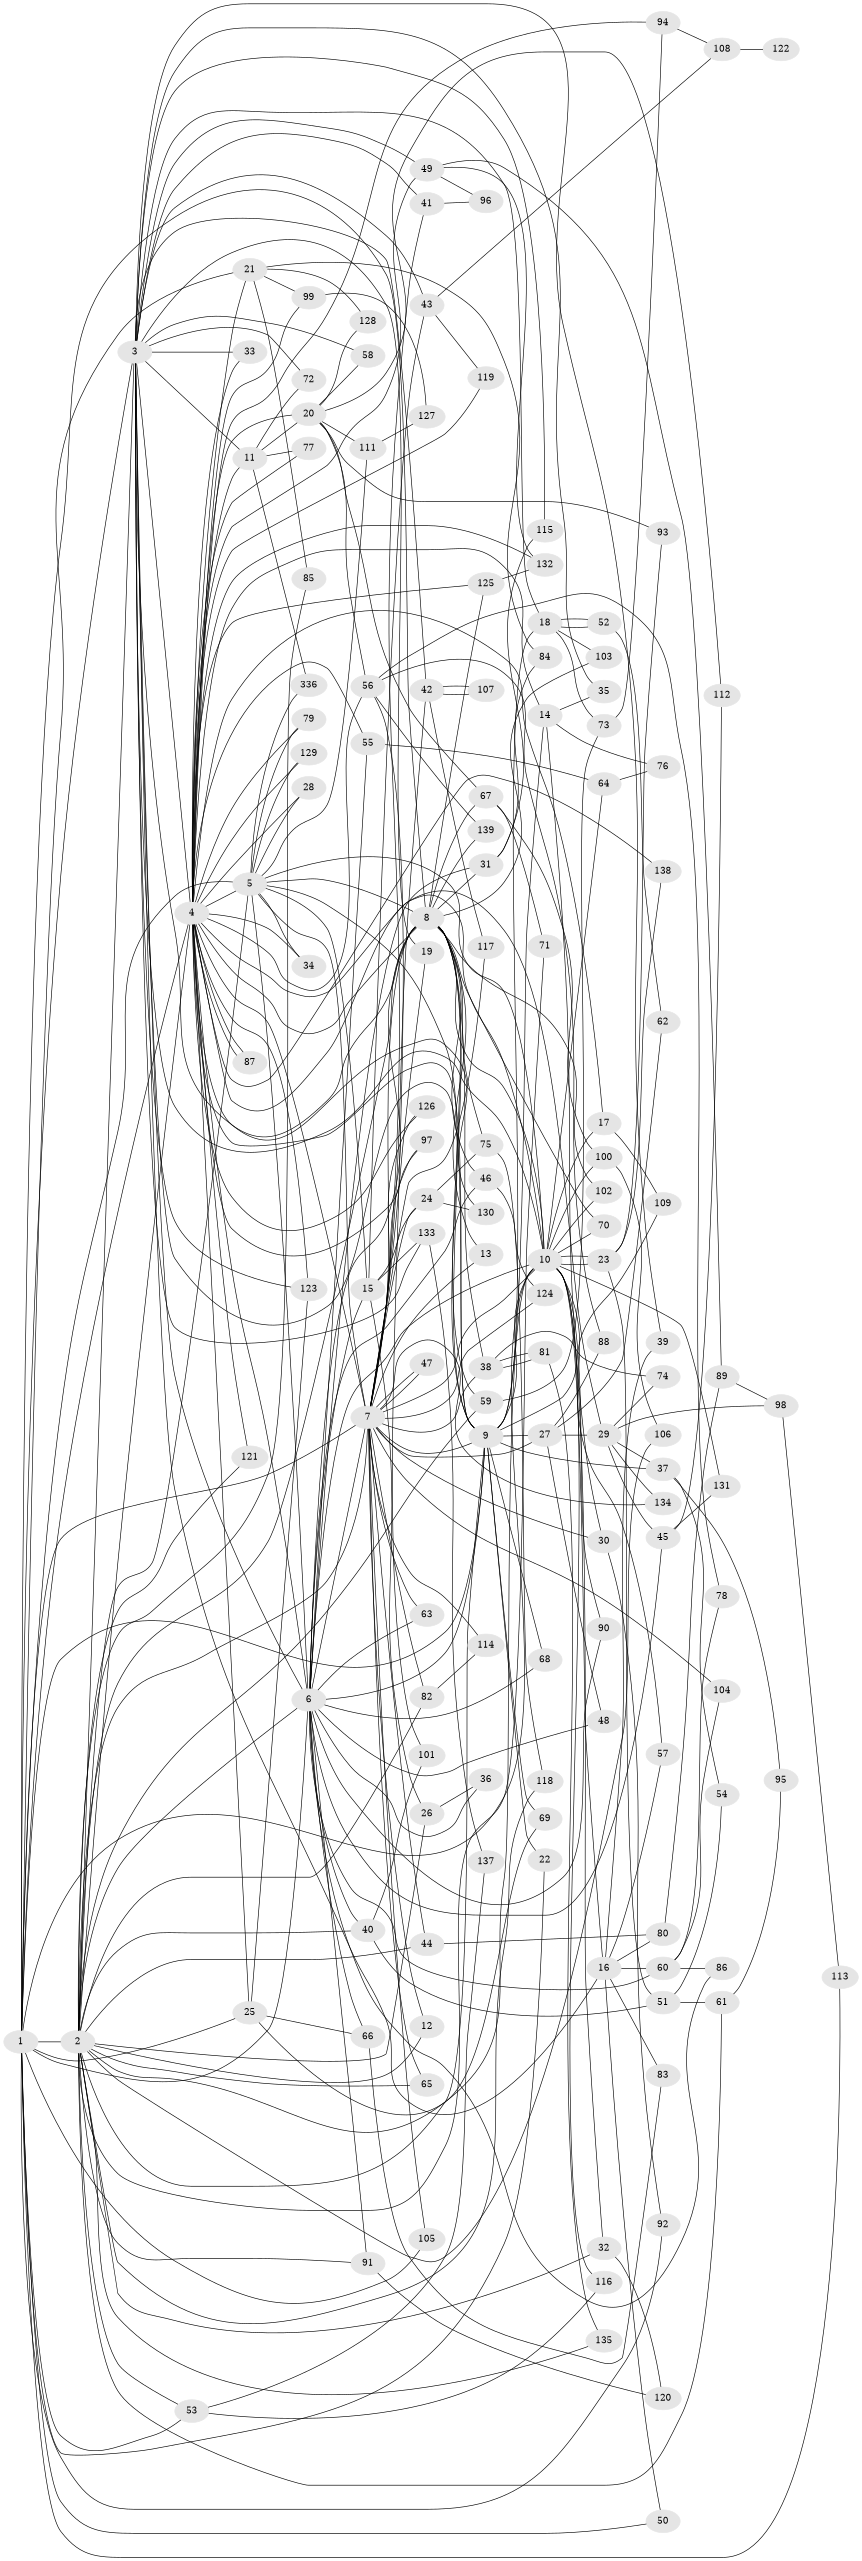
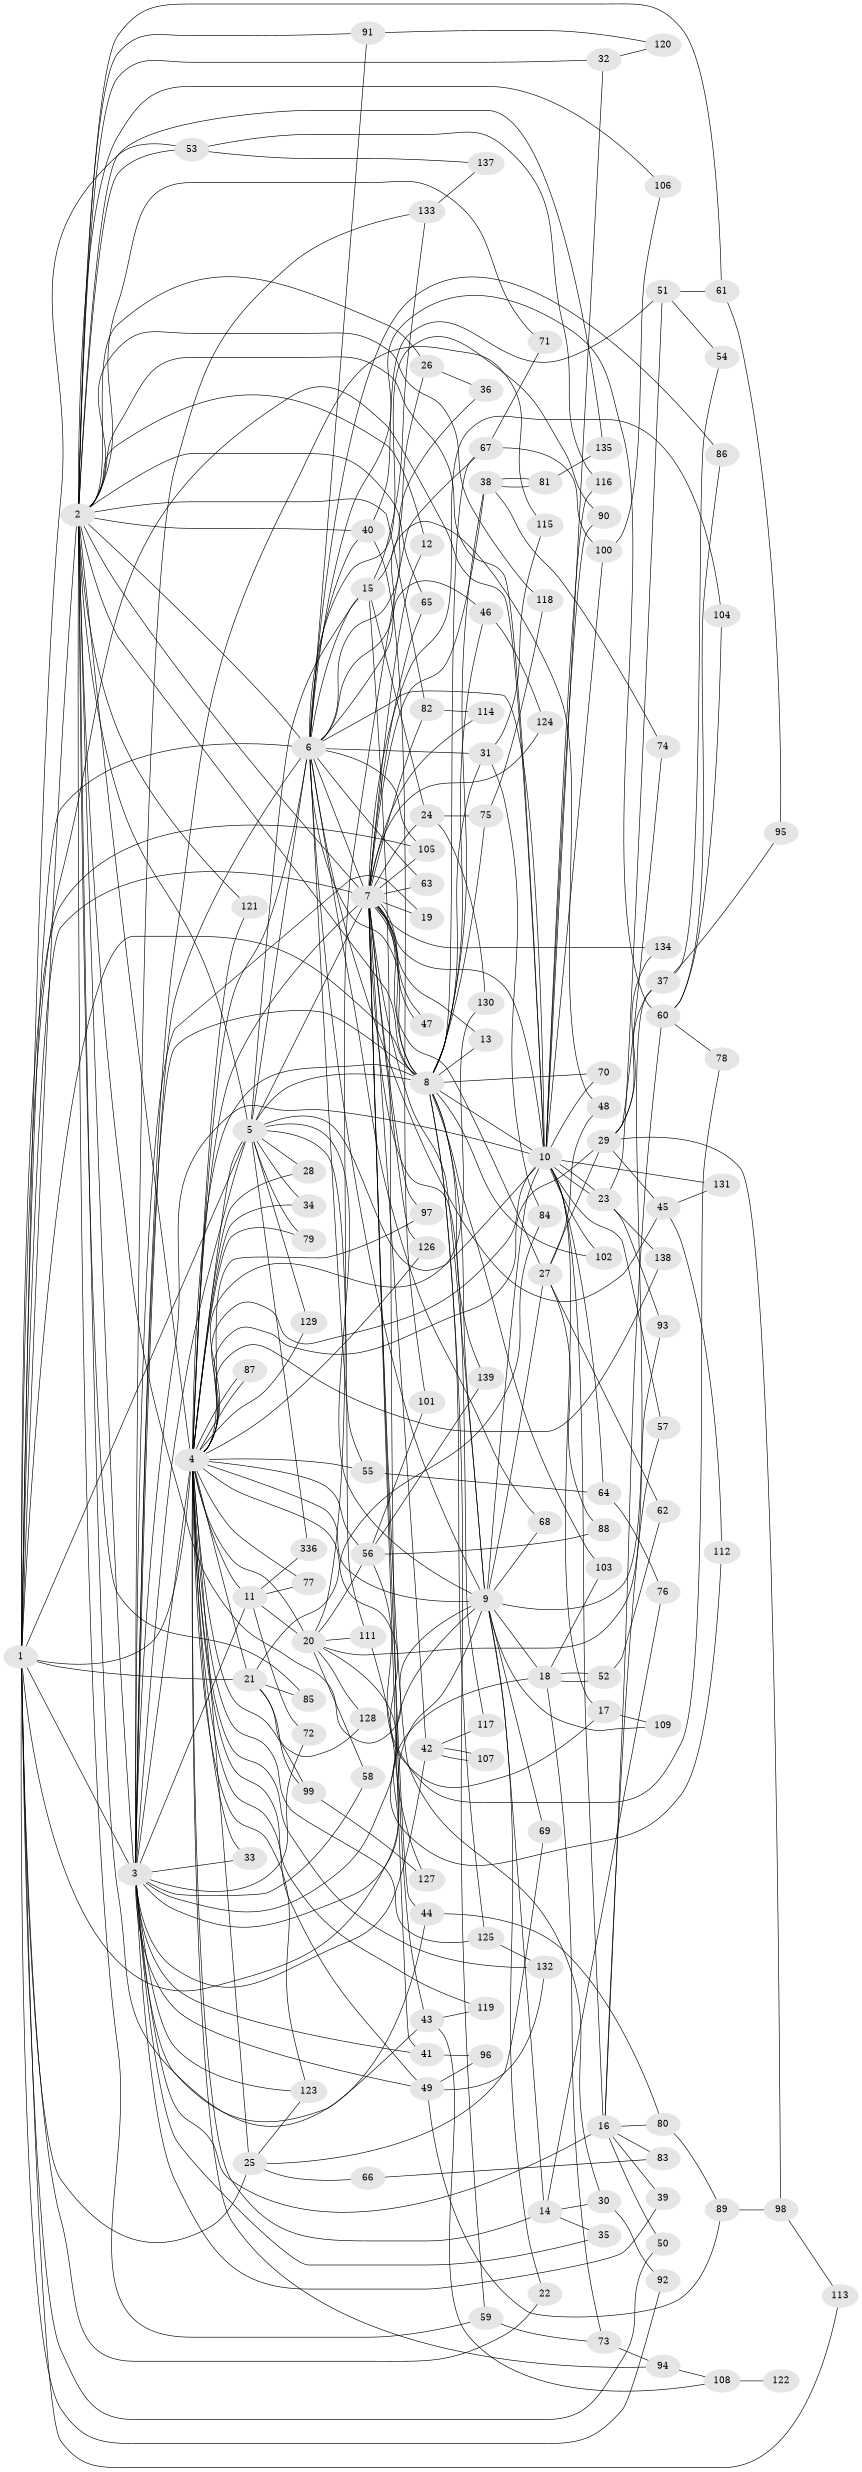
none -> (168, 1498)
(338, 1941) -> (390, 782)
